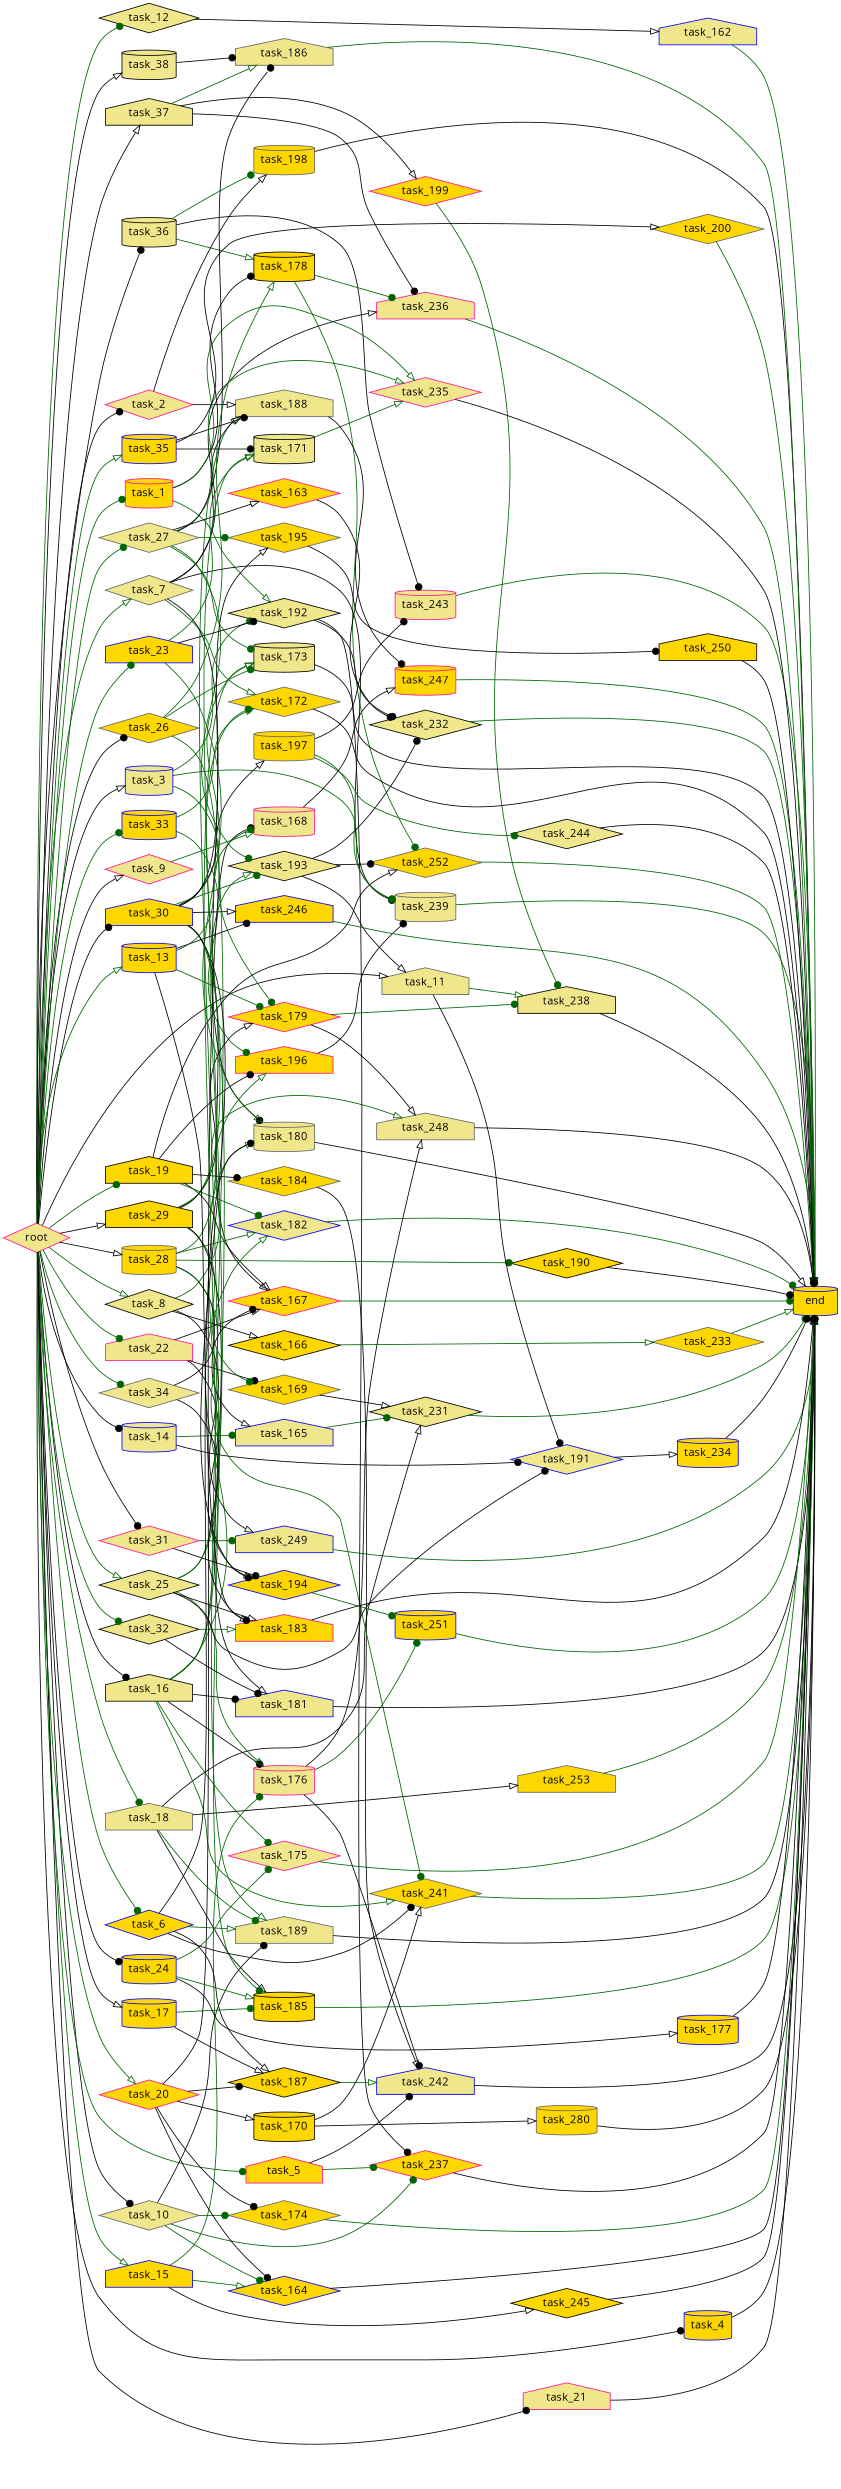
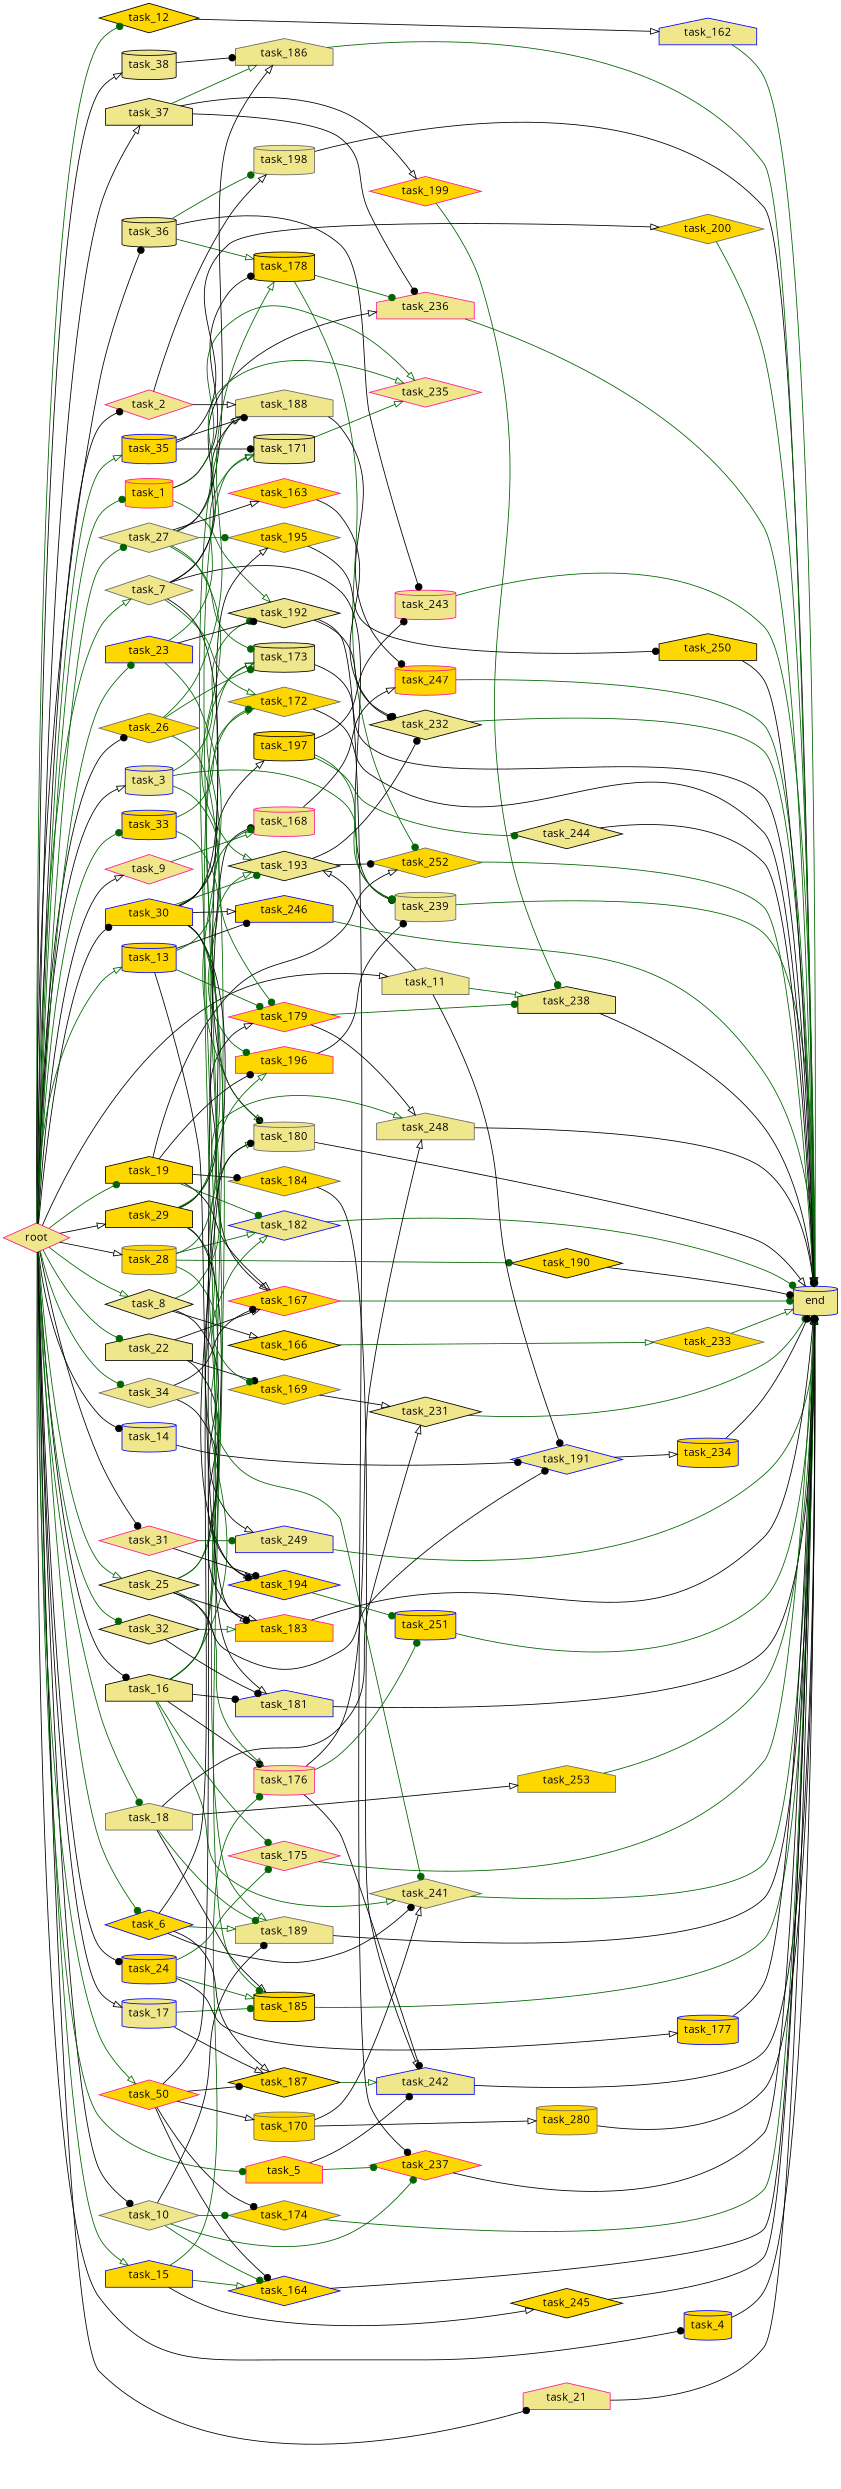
(149, 18) -> (149, 18)
(284, 160) -> (284, 160)
(220, 291) -> (220, 291)
(778, 642) -> none
(212, 700) -> (212, 700)
(284, 746) -> (284, 746)
(348, 903) -> (371, 923)
(815, 1301) -> (815, 1301)
(149, 1349) -> (149, 1349)
(284, 1434) -> none
(425, 1894) -> (425, 1894)
(149, 2013) -> (149, 2013)
(149, 2095) -> (149, 2095)
(284, 2127) -> (284, 2127)
